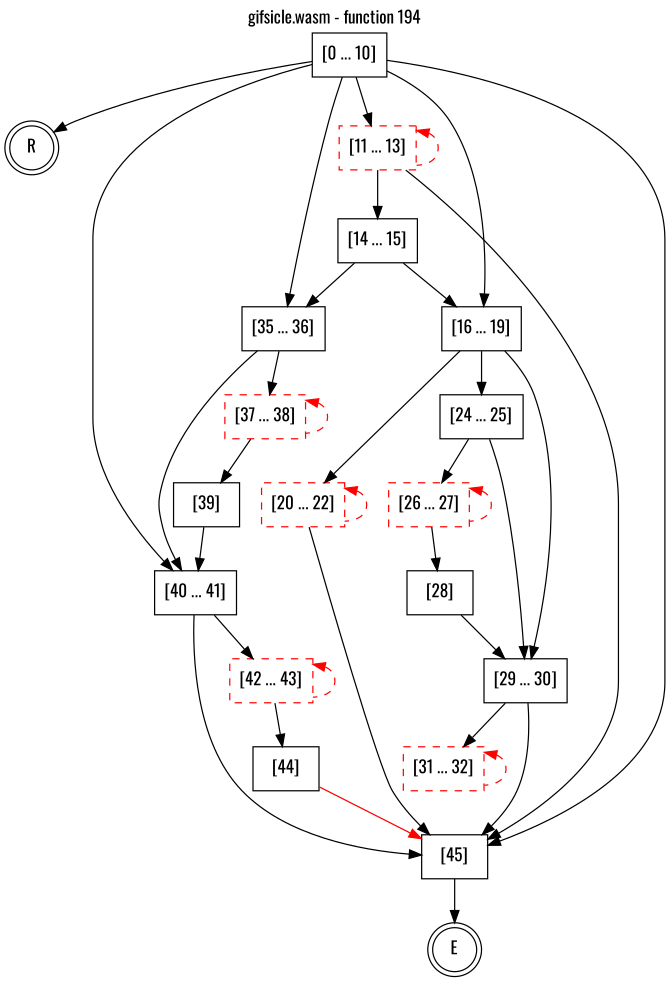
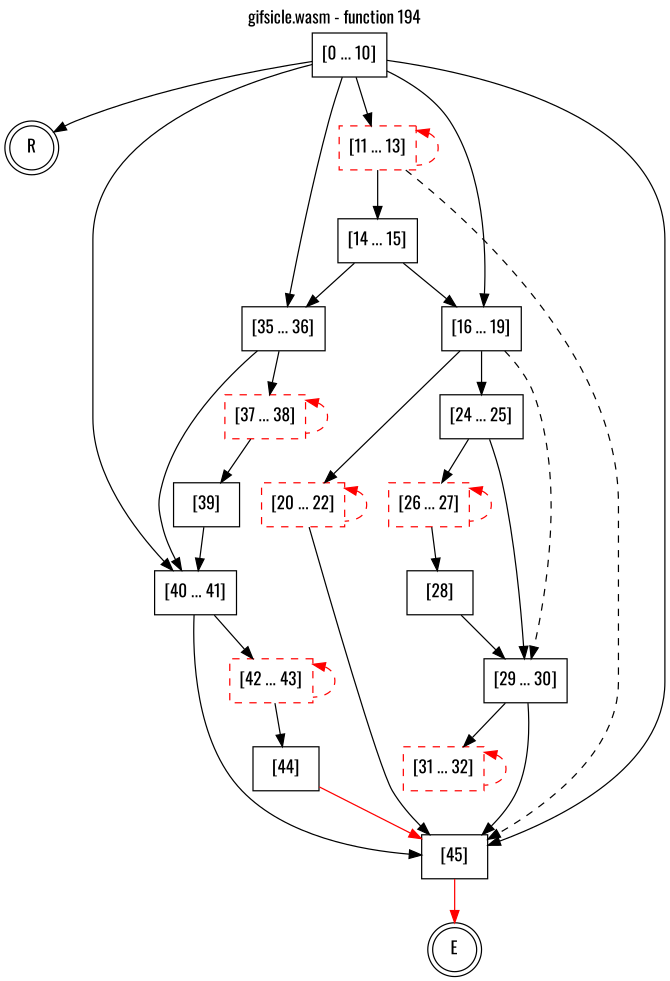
(617, 490) -> (617, 490)
(551, 494) -> (551, 494)
(455, 895) -> (455, 895)
